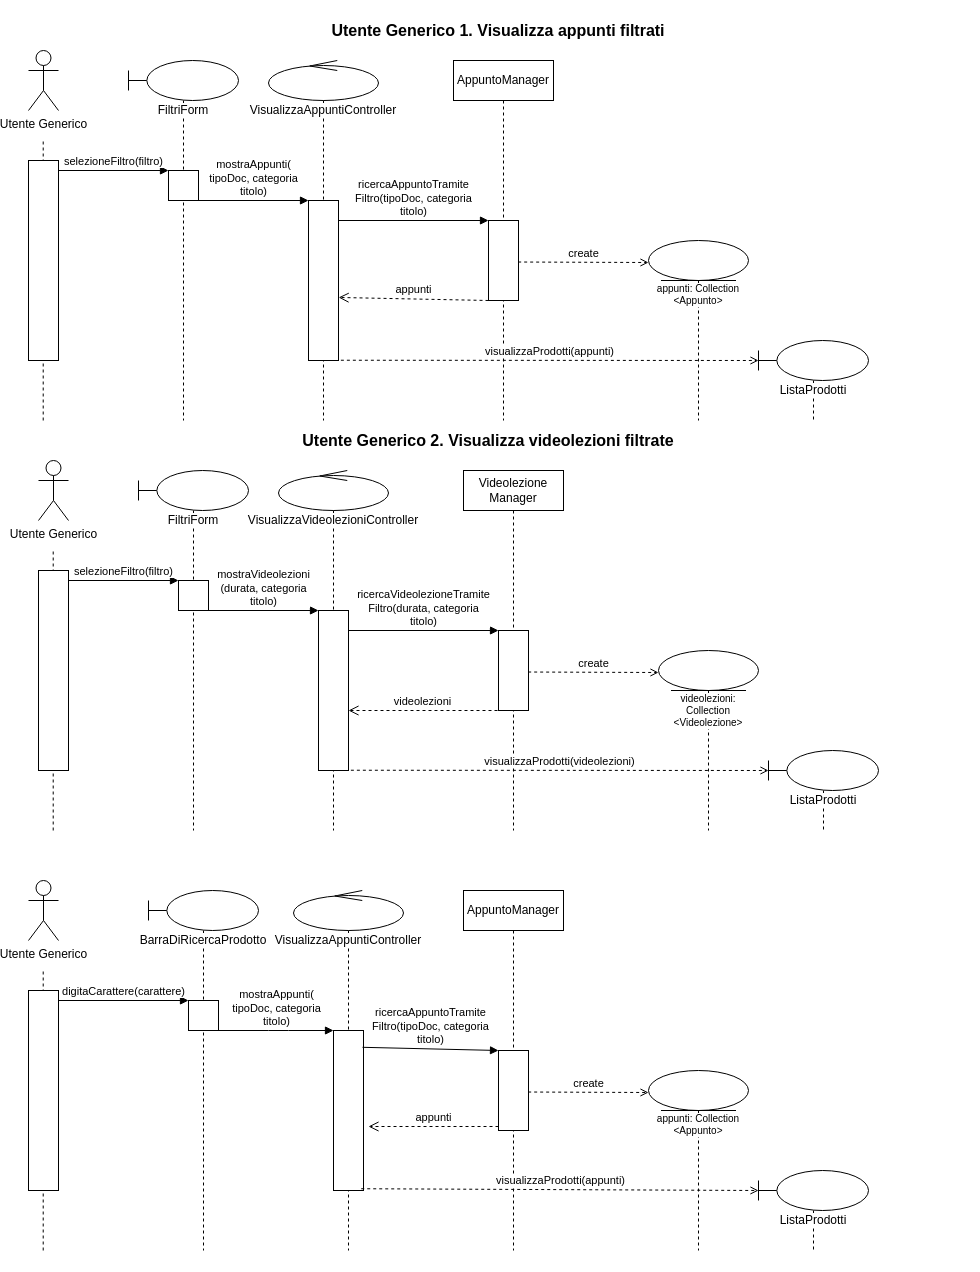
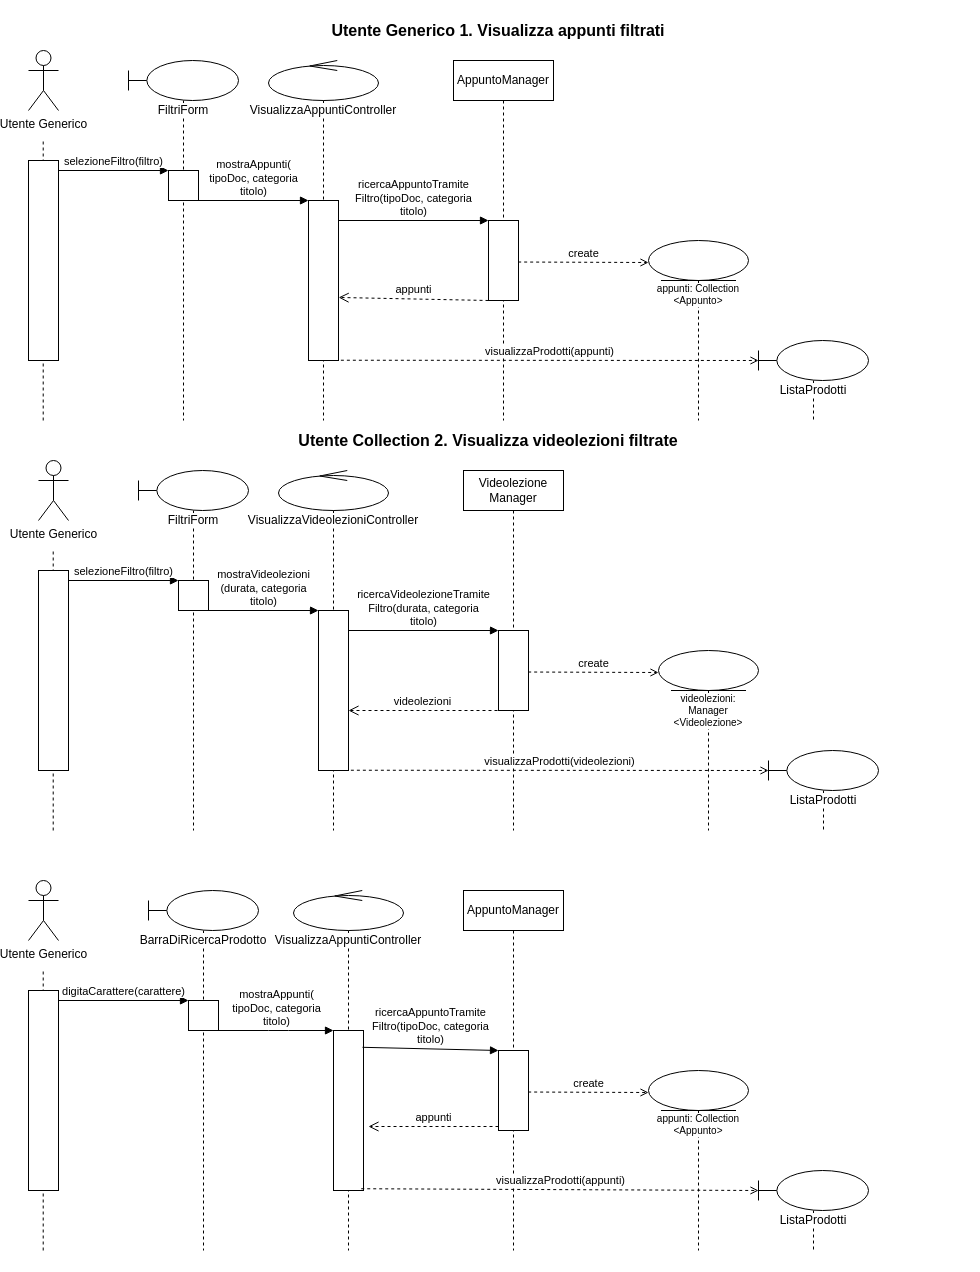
(489, 441) -> (489, 441)
(709, 712) -> (709, 712)
